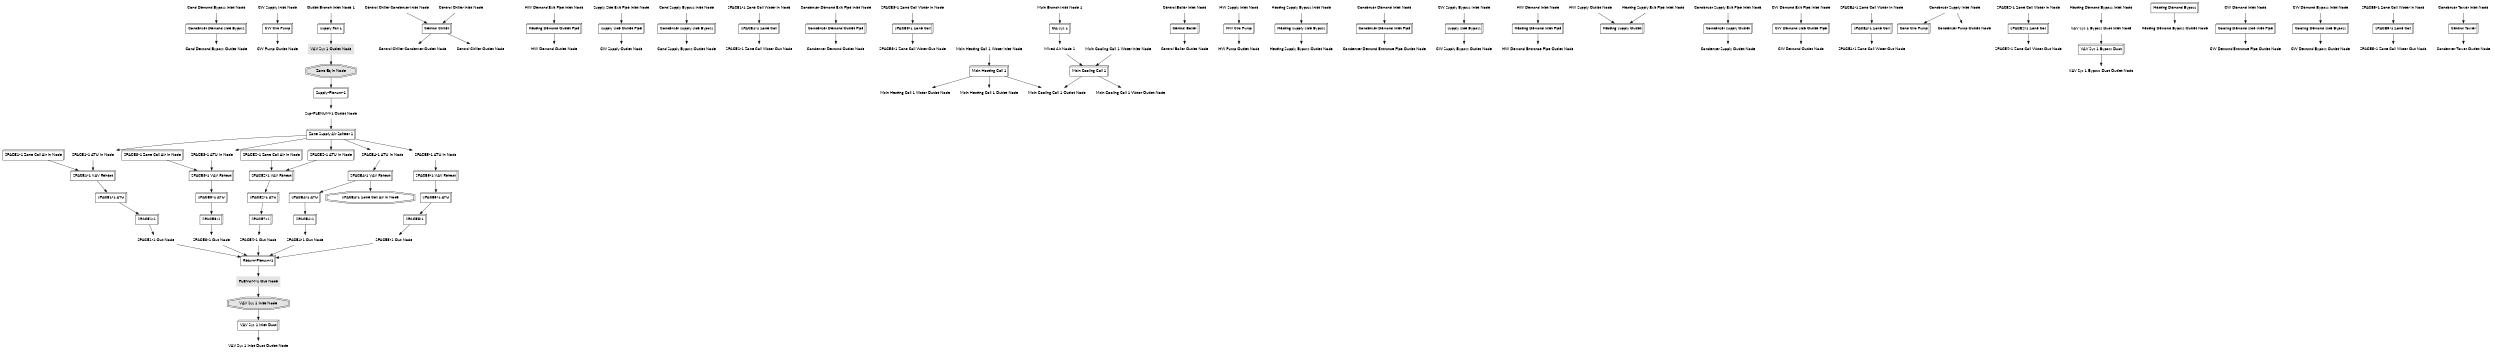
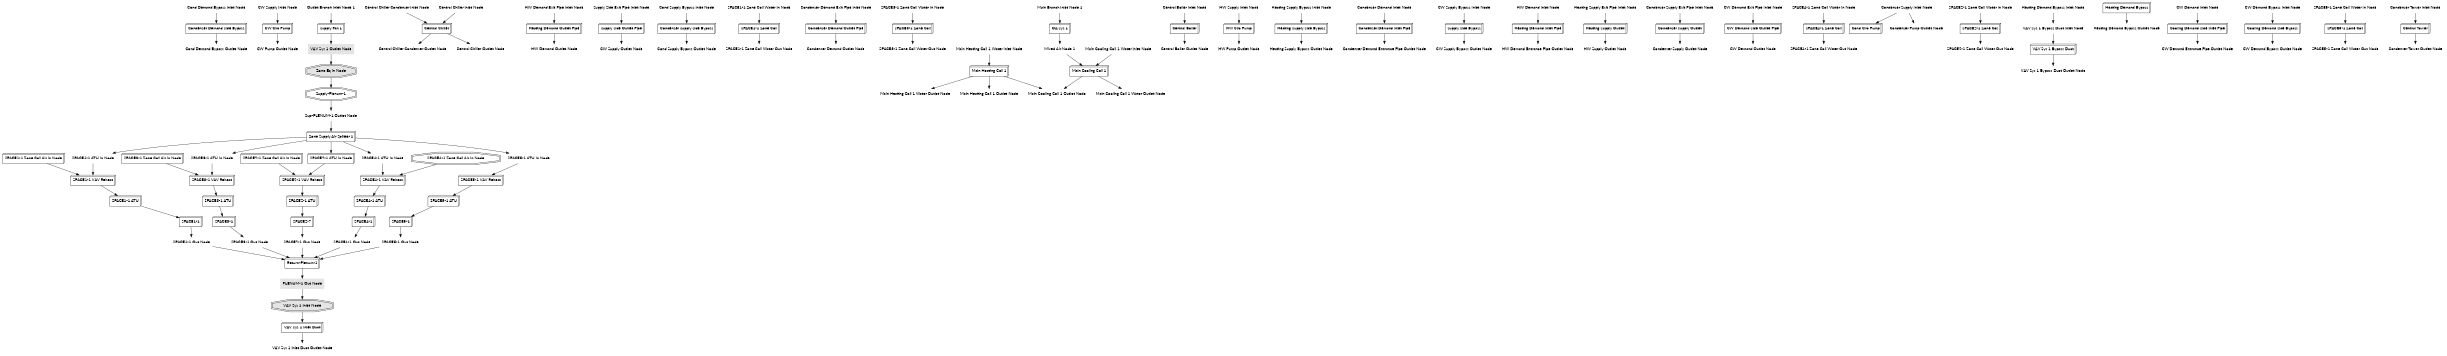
(1605, 17) -> (1605, 37)
(331, 93) -> (331, 94)
(370, 185) -> (419, 169)
(261, 219) -> (302, 222)
